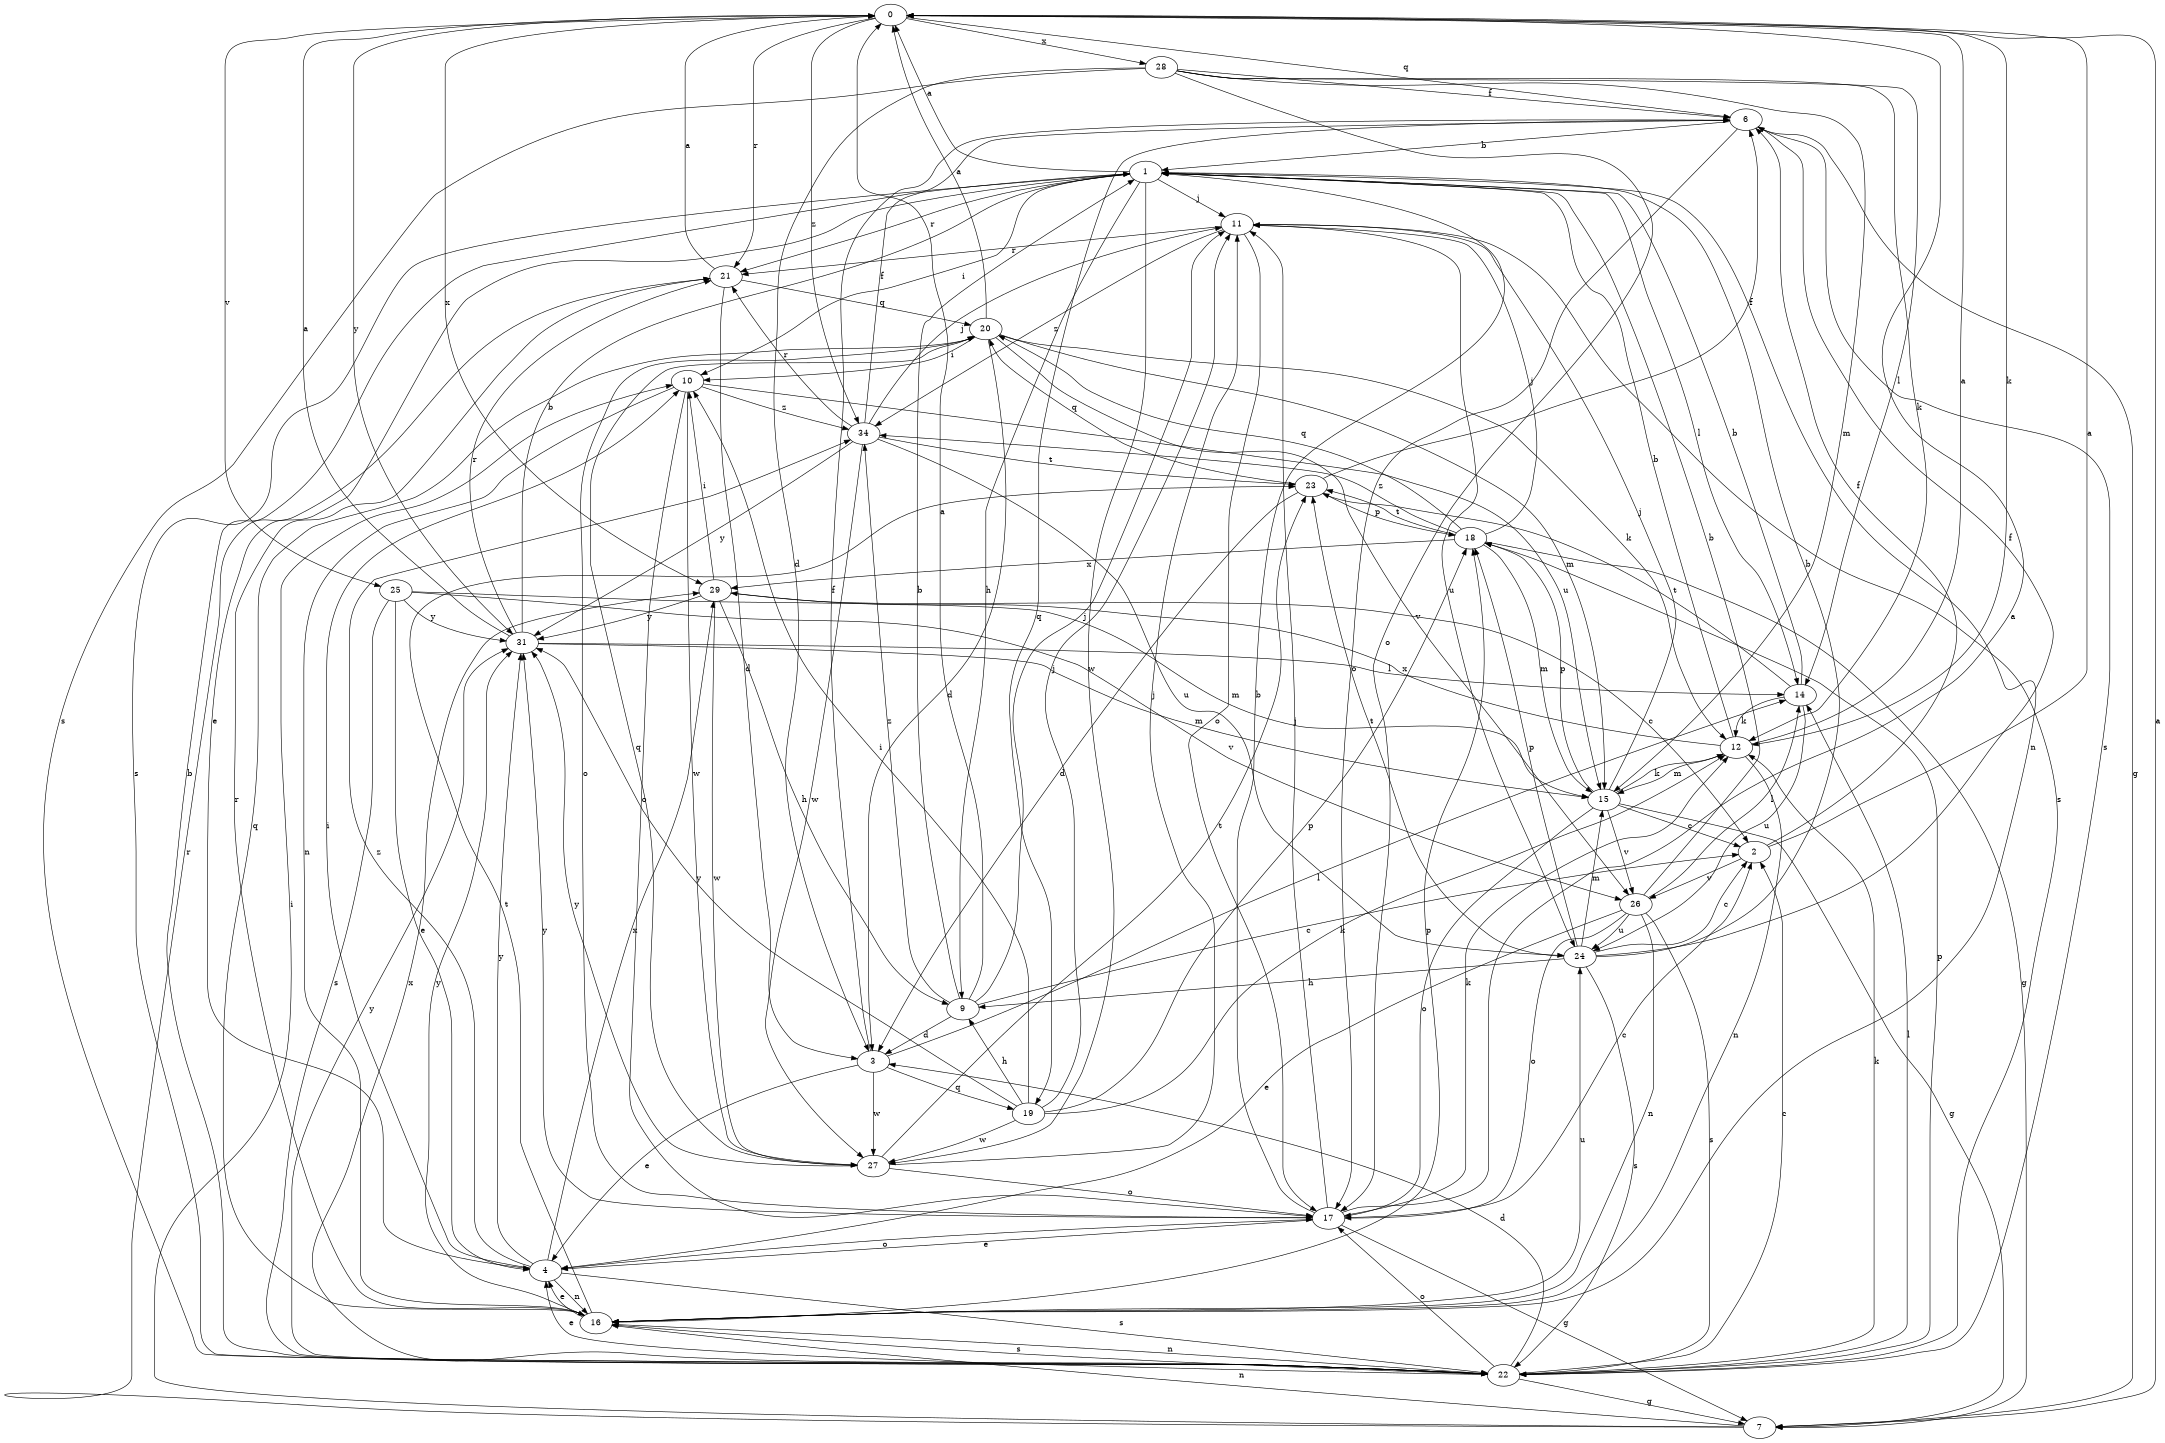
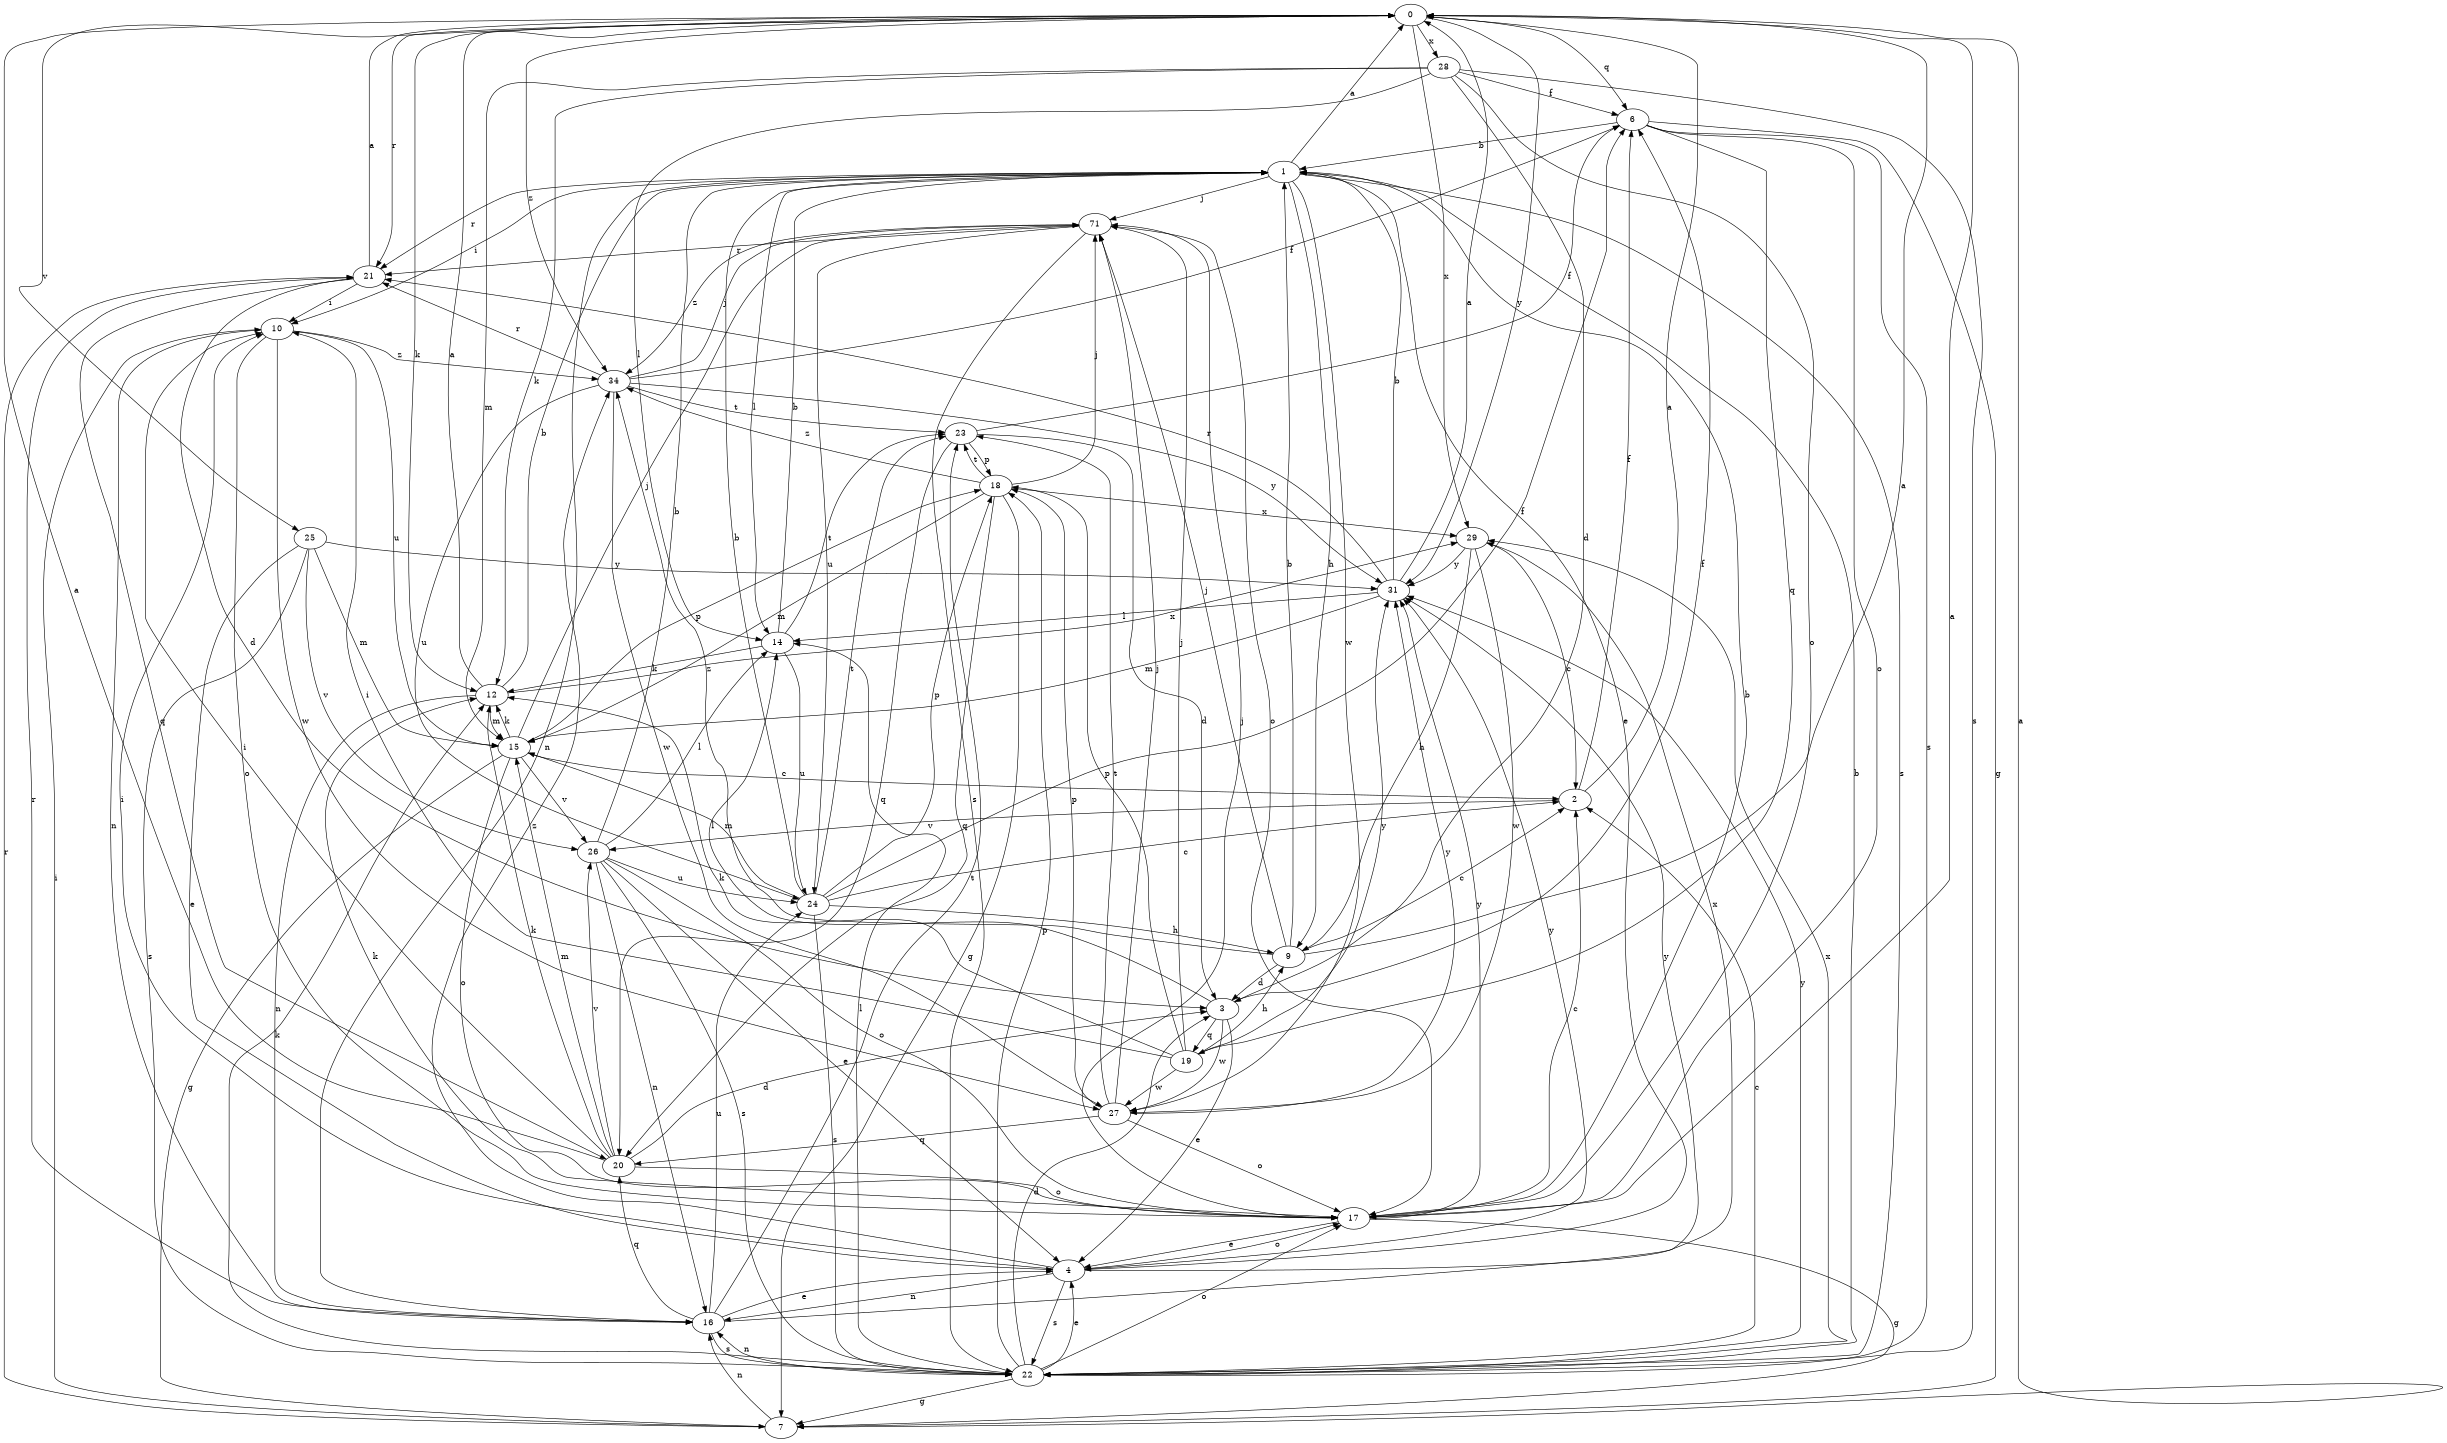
(1237, 224) -> (1095, 224)
(702, 489) -> (326, 301)
(1308, 1246) -> (1070, 792)
